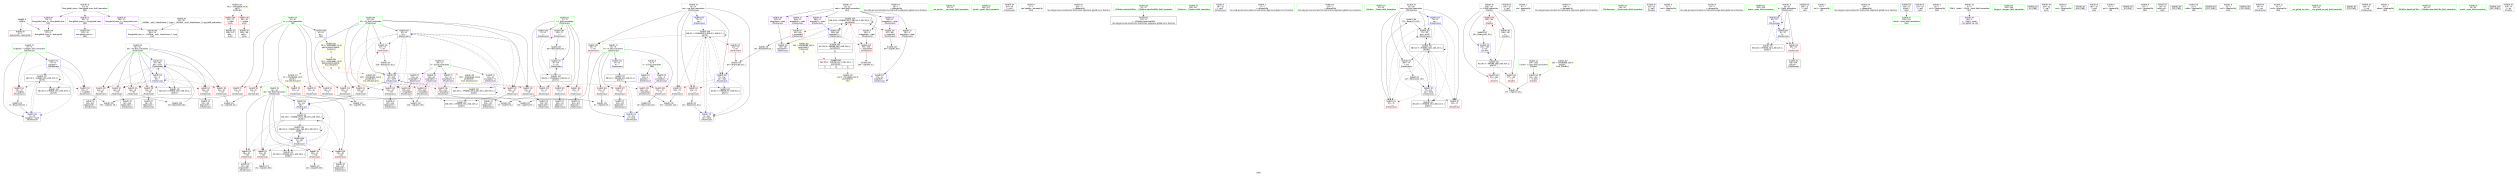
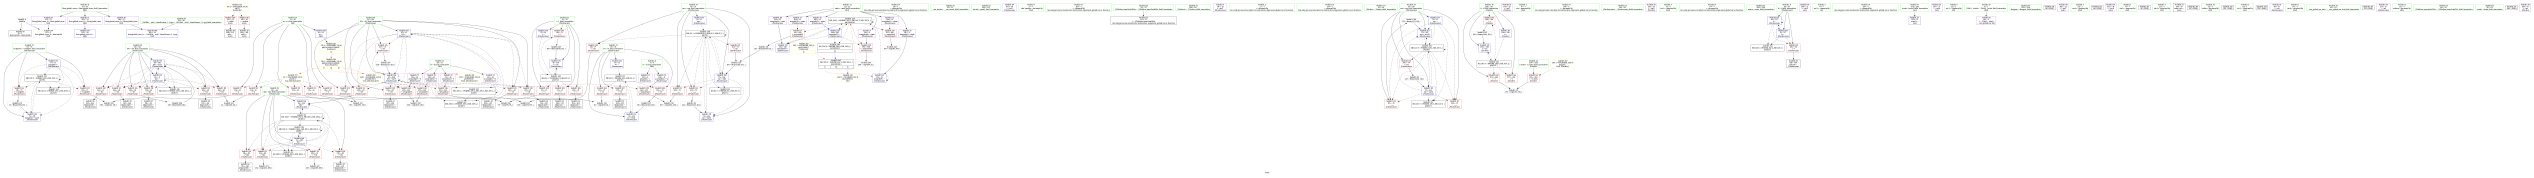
(1906, 13) -> (1915, 13)
